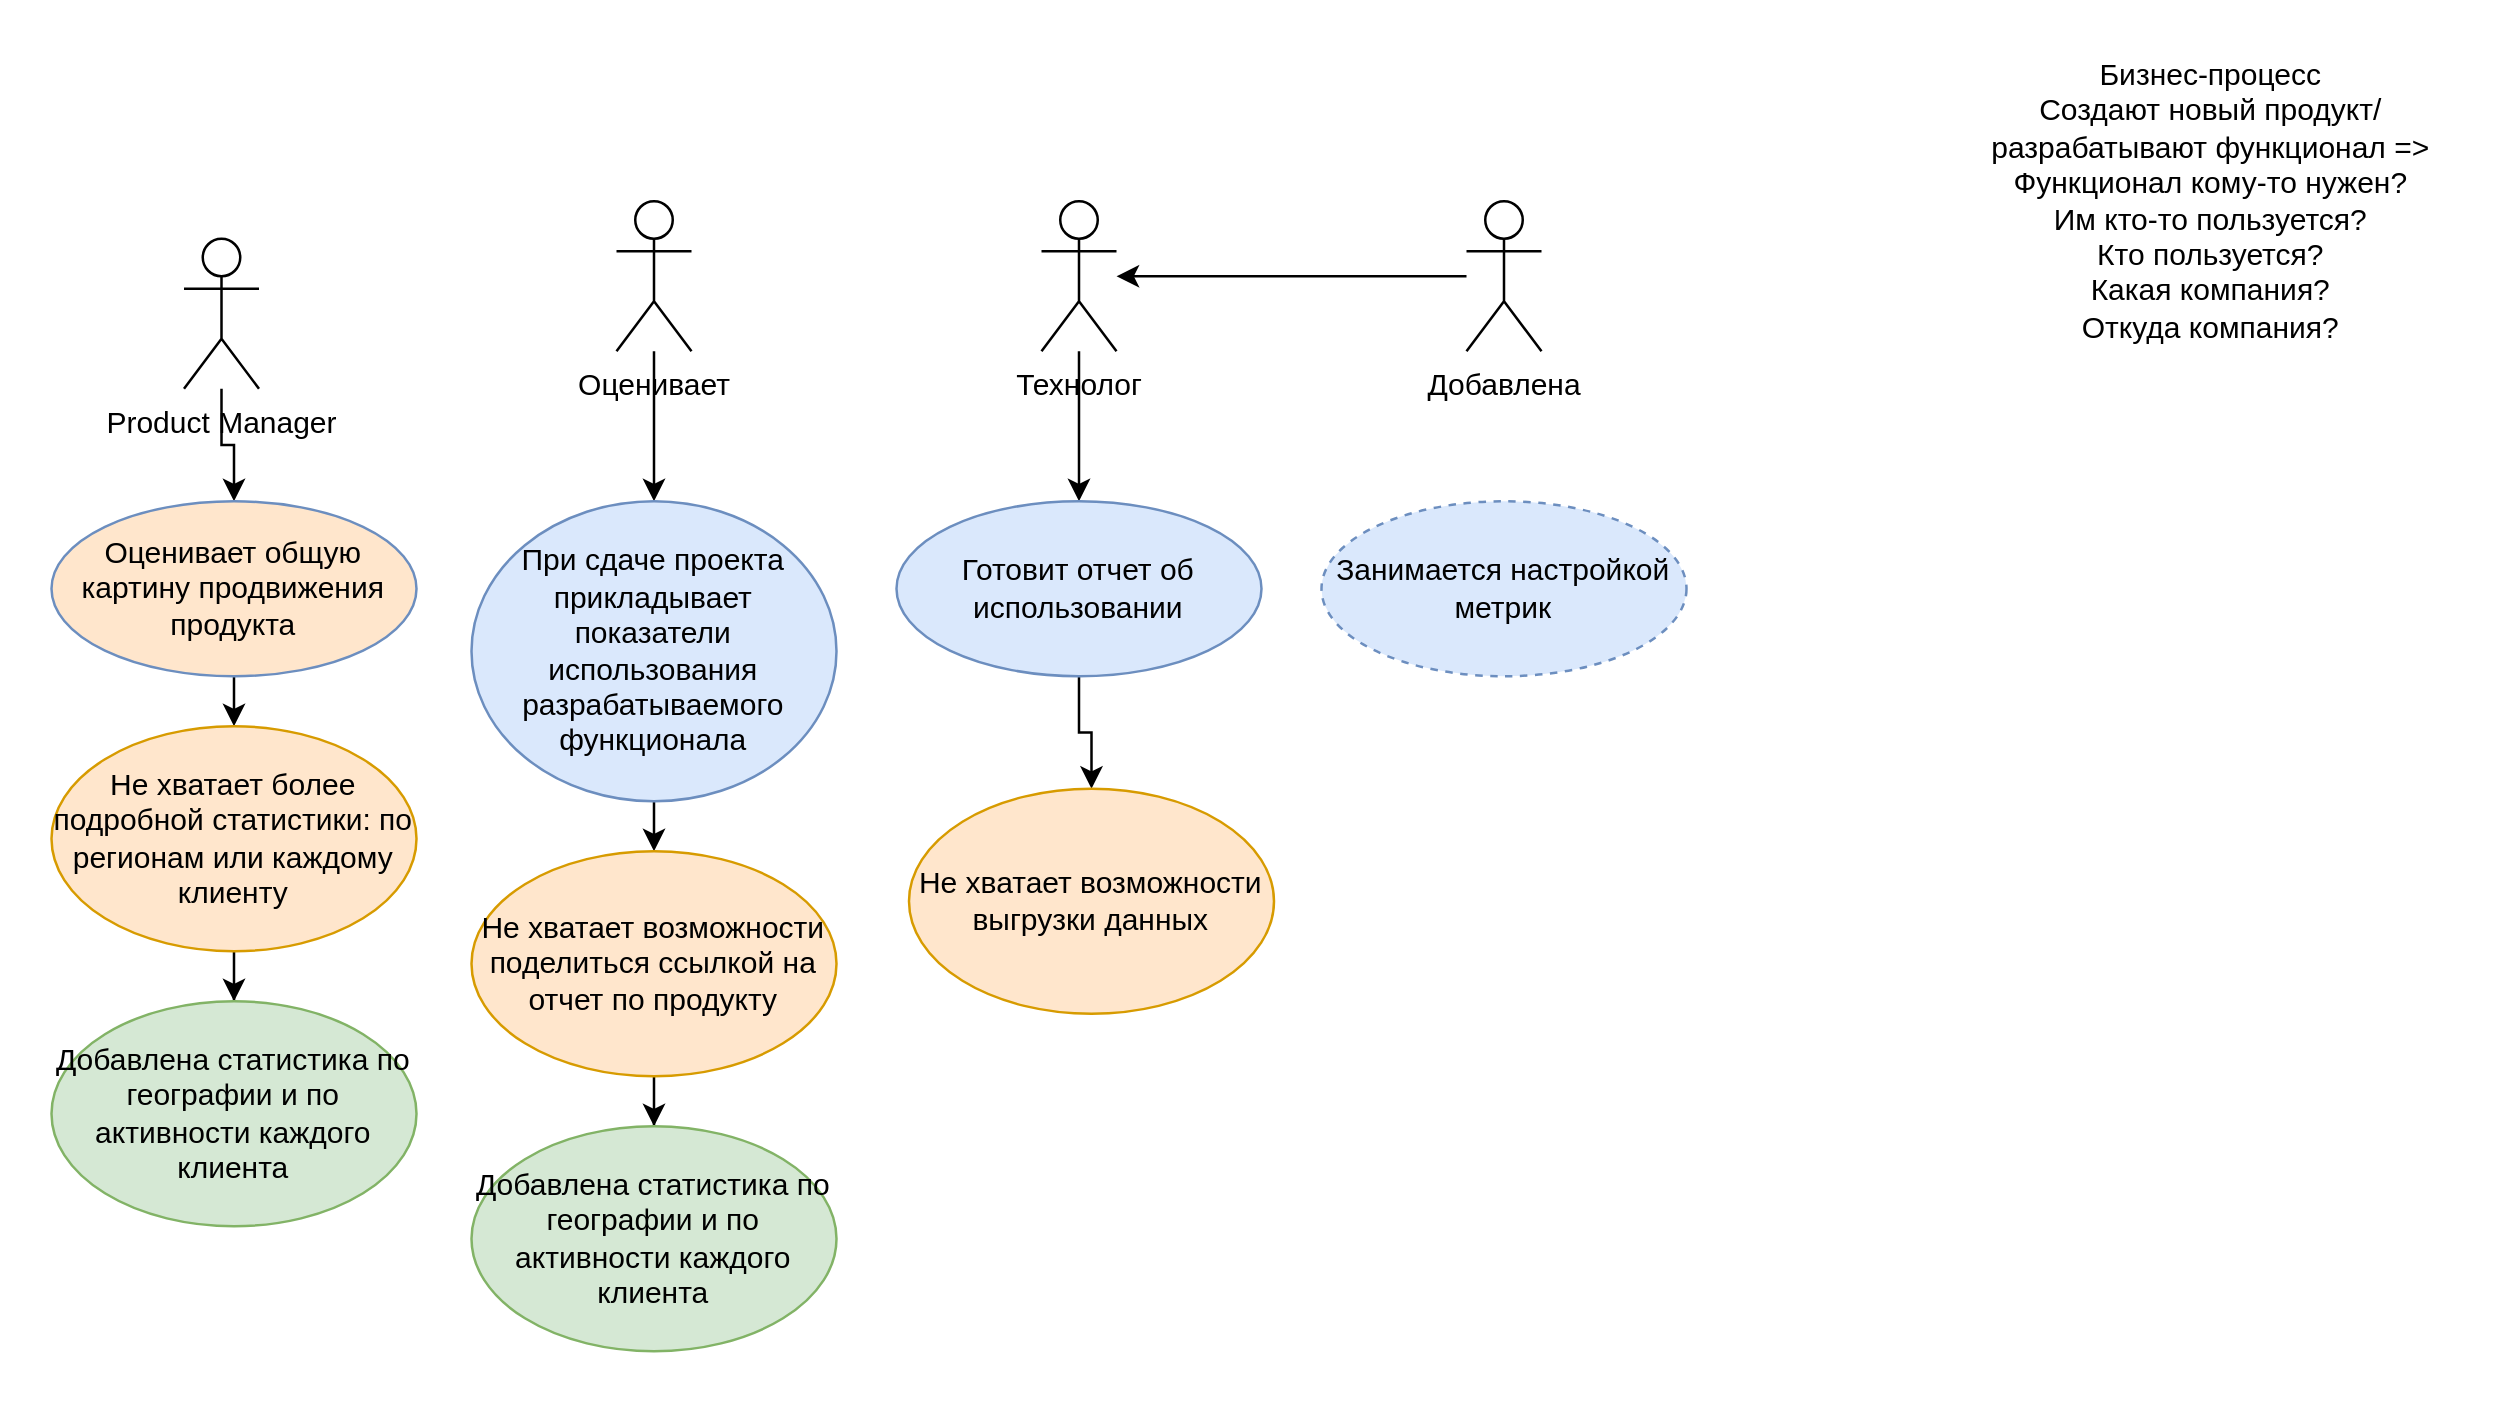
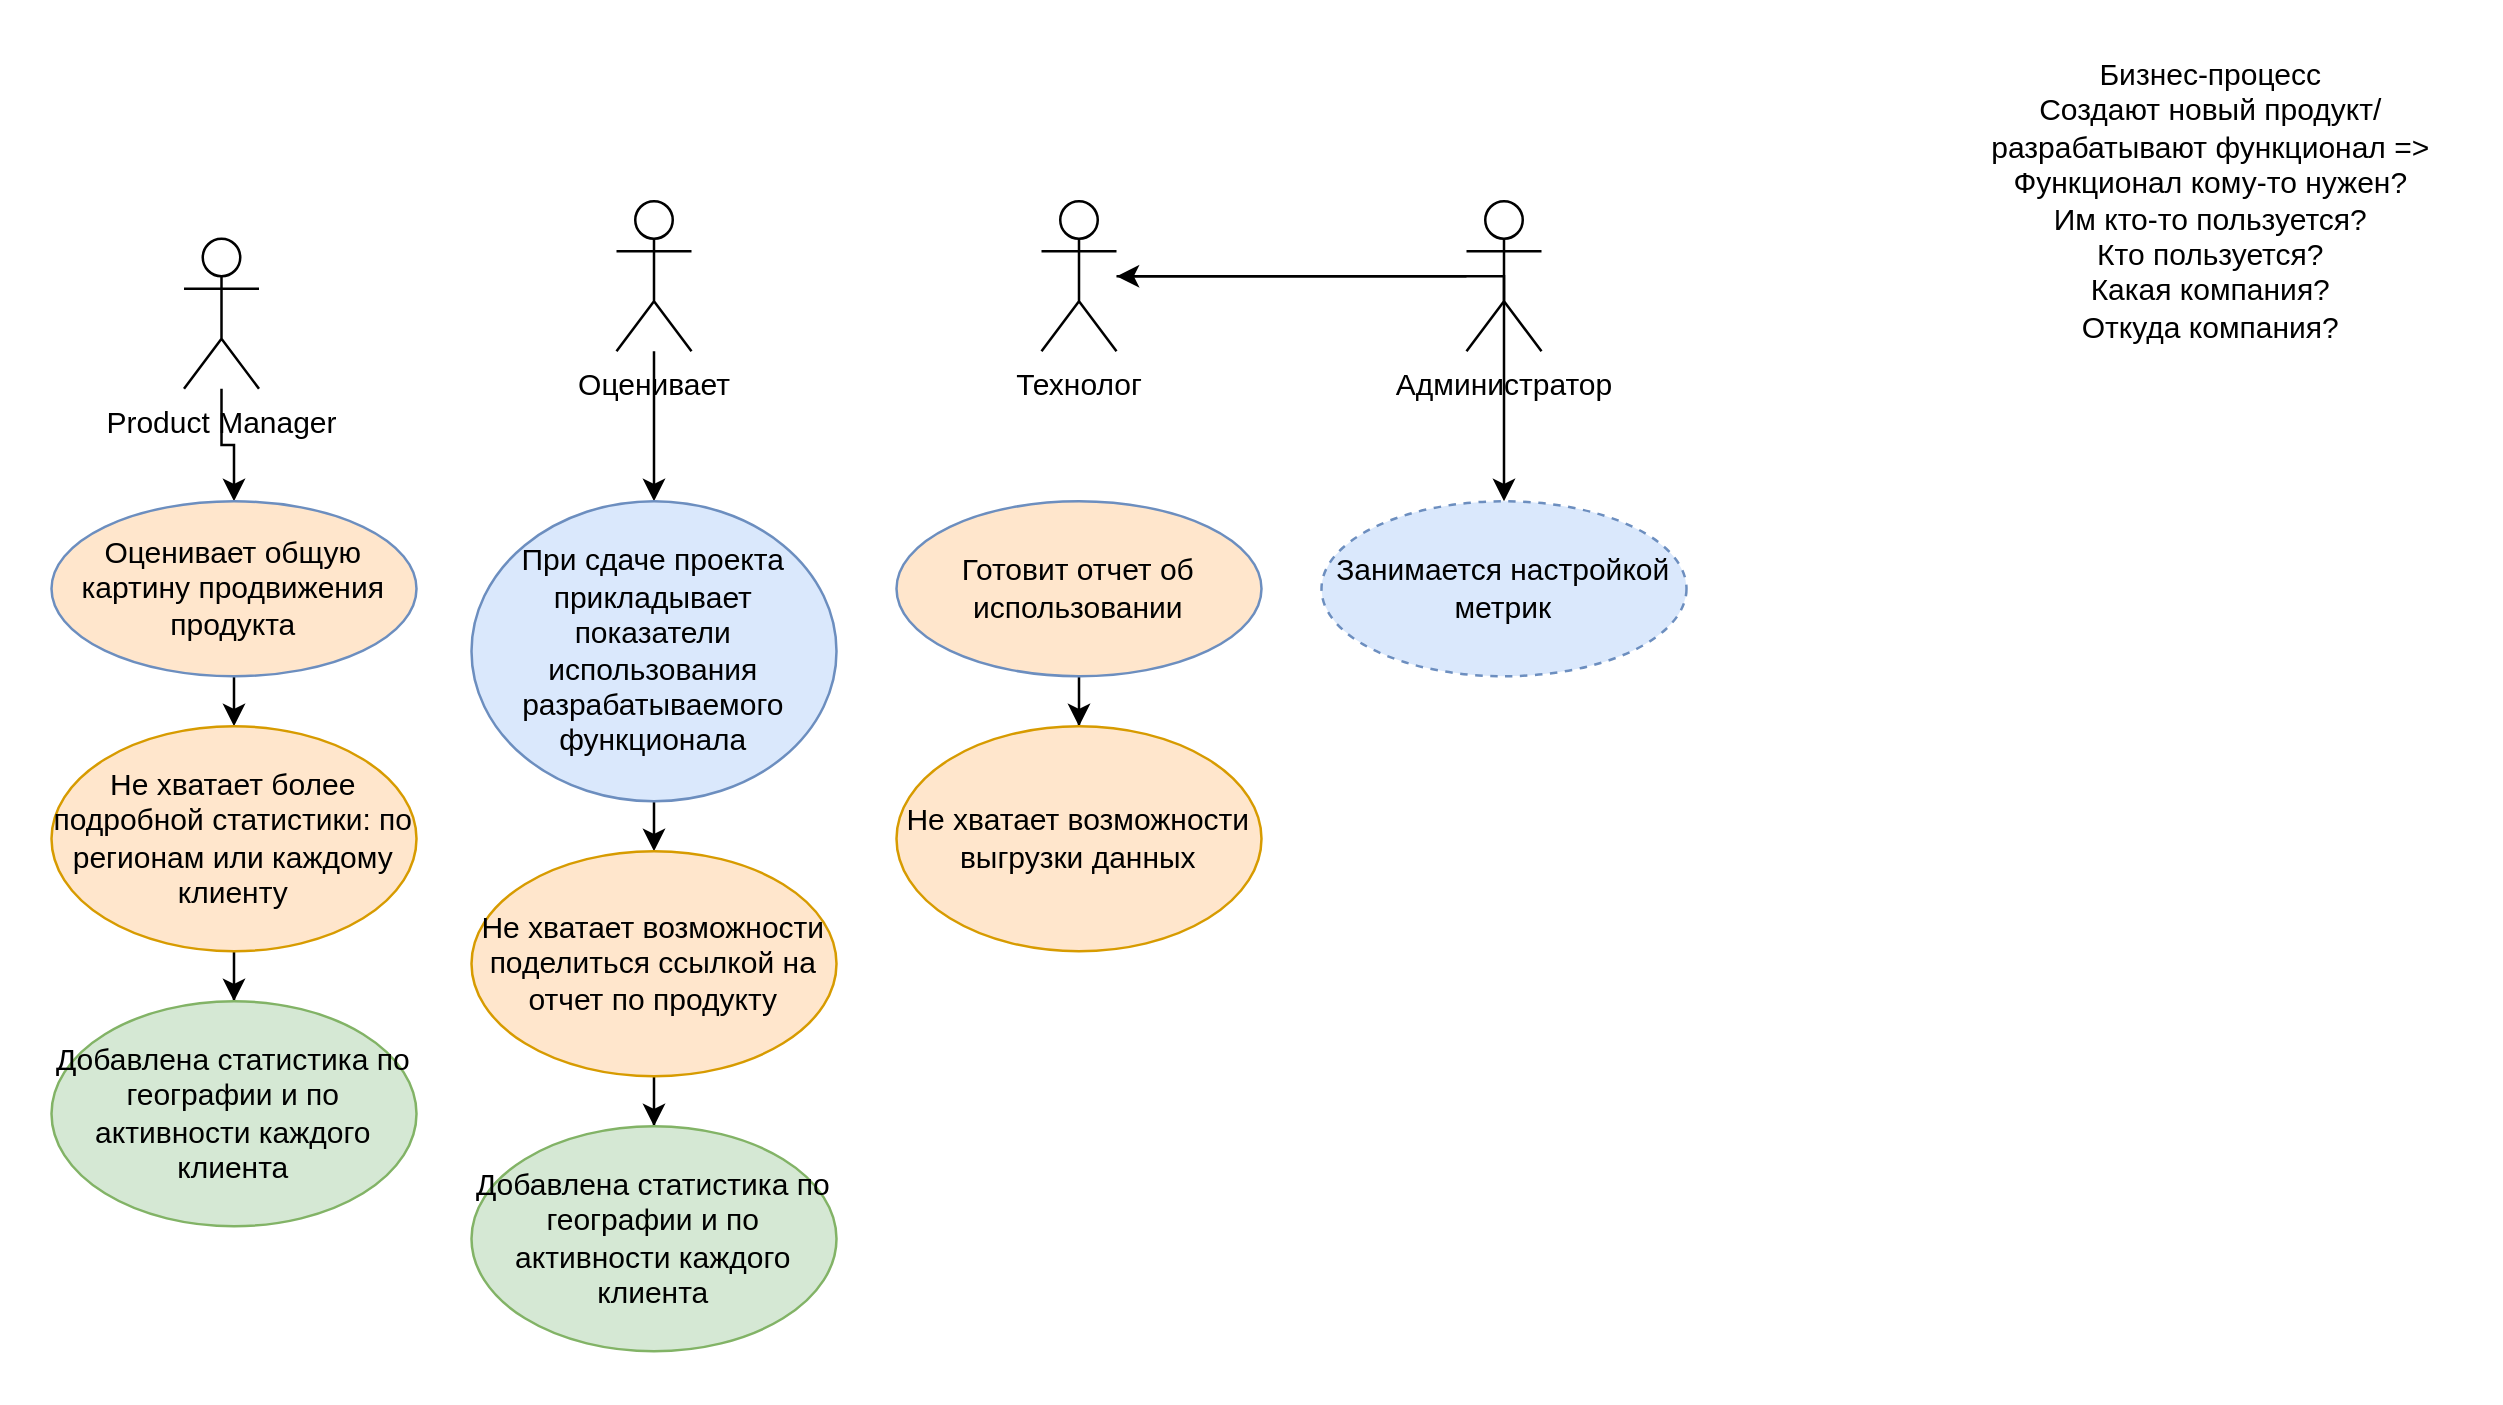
(1505, 387) -> (1505, 387)
(1079, 418) -> (1504, 396)
(1079, 589) -> (1079, 589)
(1091, 901) -> (1079, 839)
